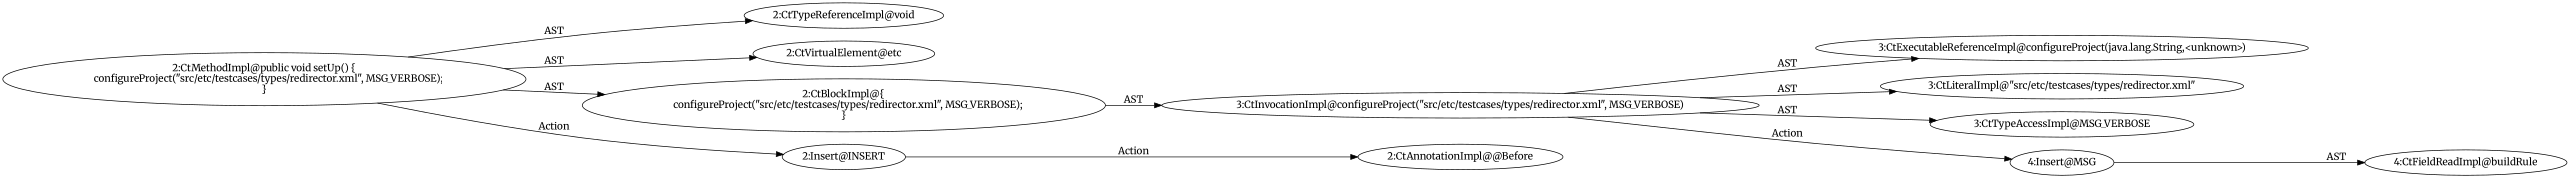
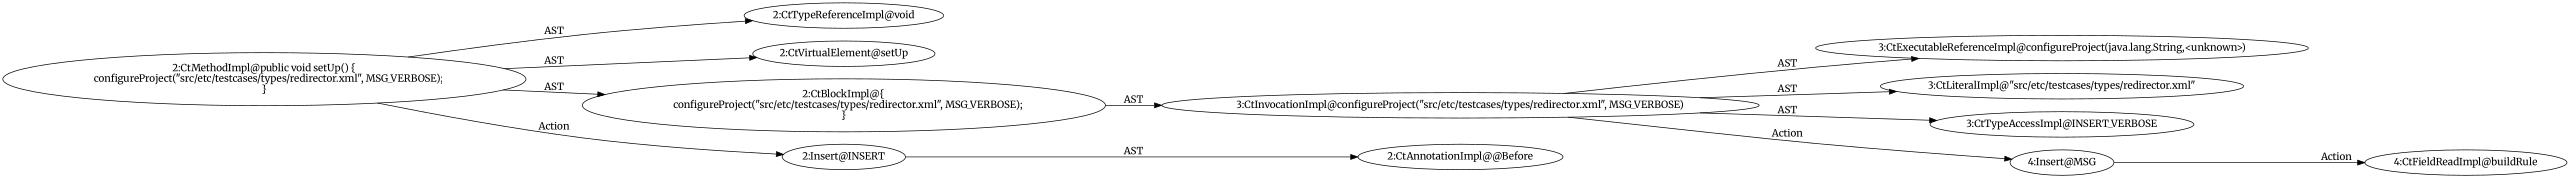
(844, 54) -> (844, 54)
(2062, 124) -> (2062, 124)
(1134, 152) -> (1134, 152)
(2337, 157) -> (2337, 157)
